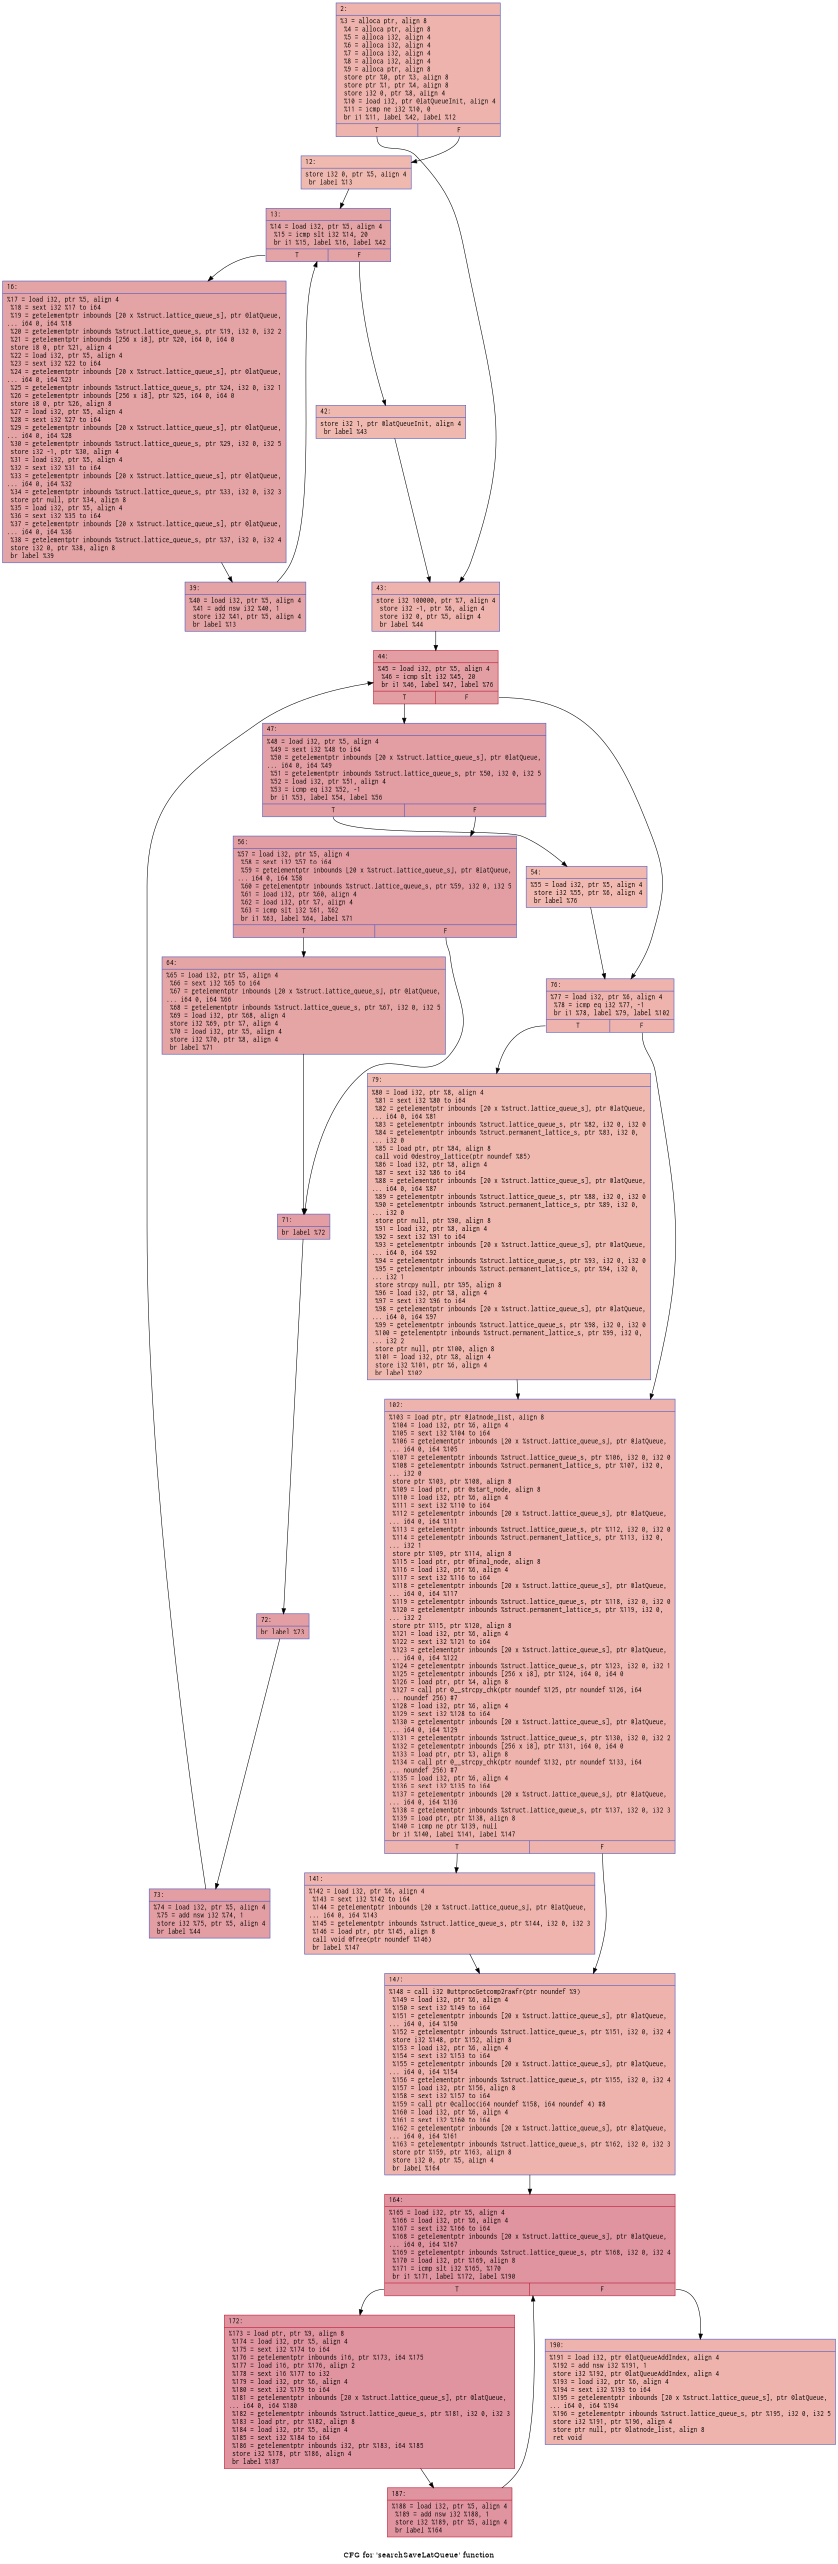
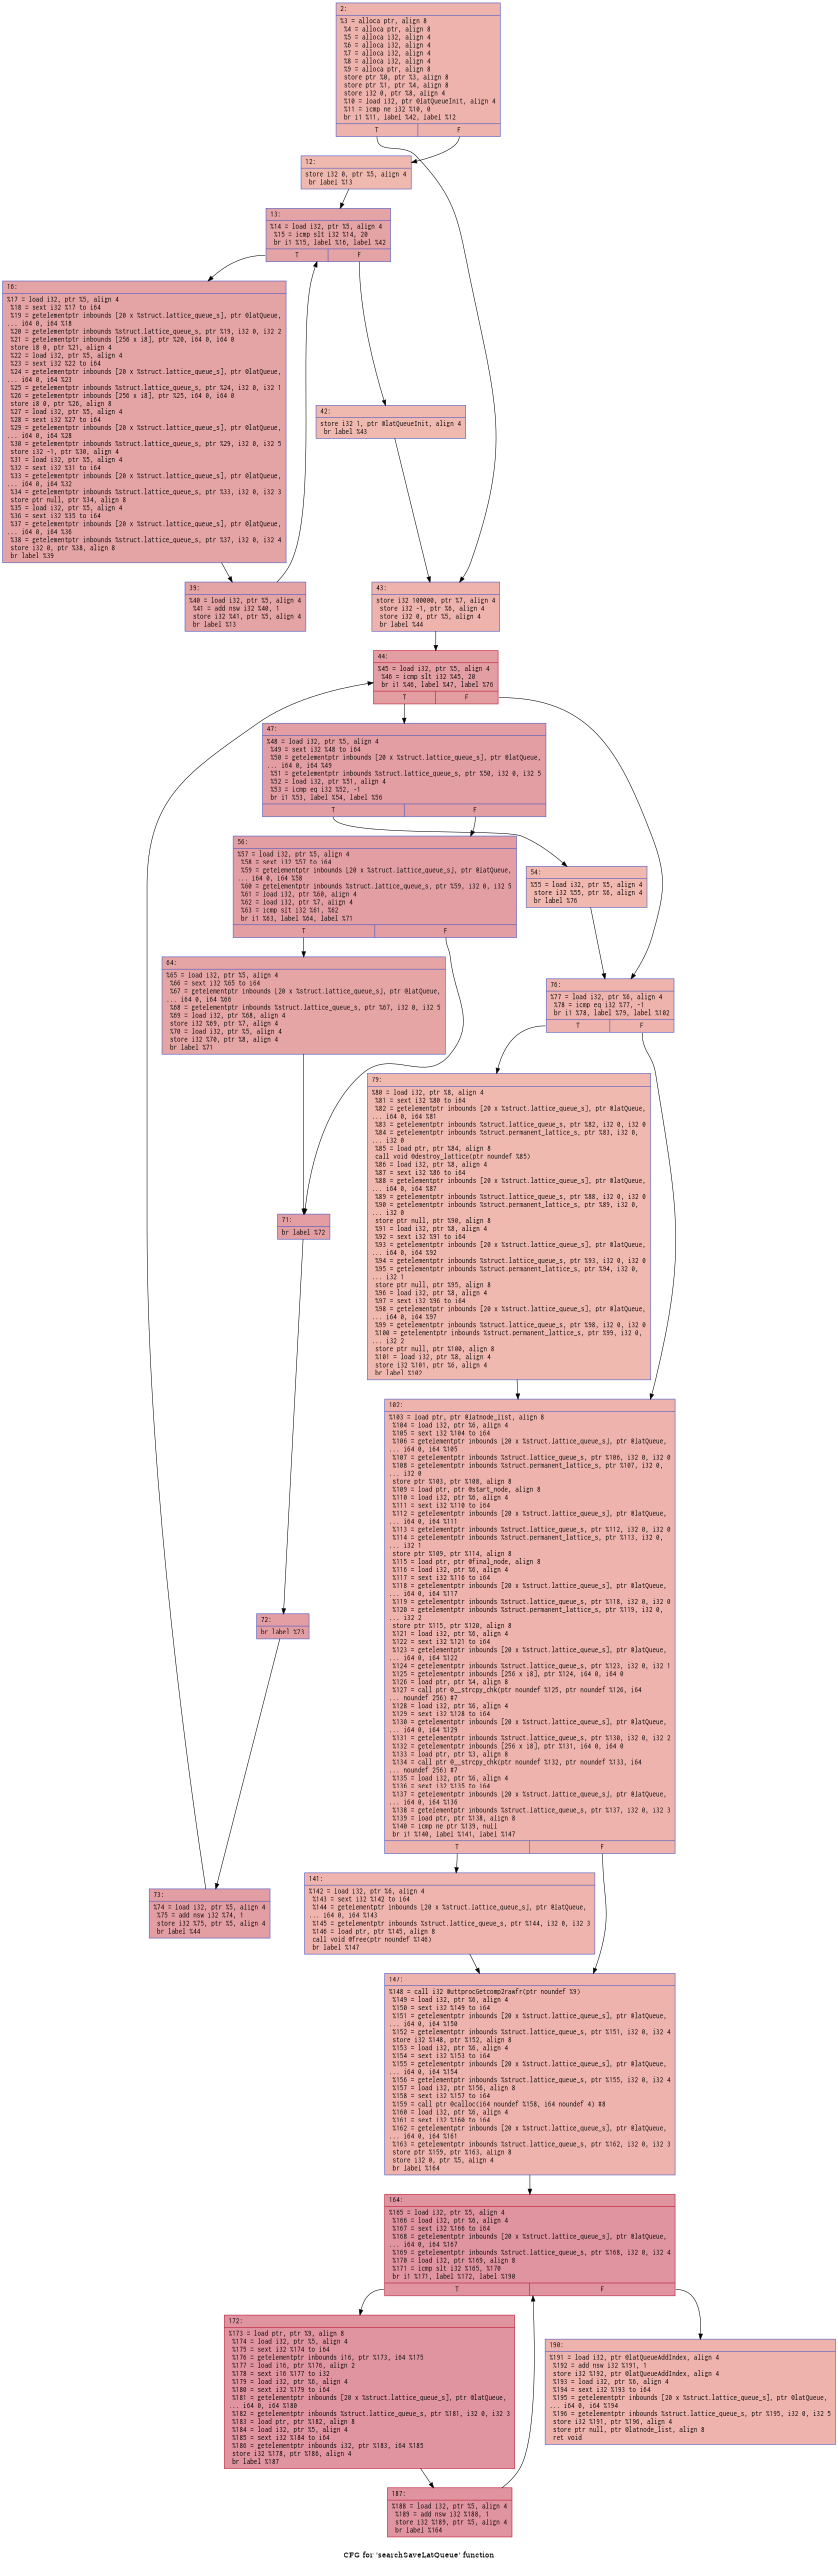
(437, 1285) -> (431, 1285)
